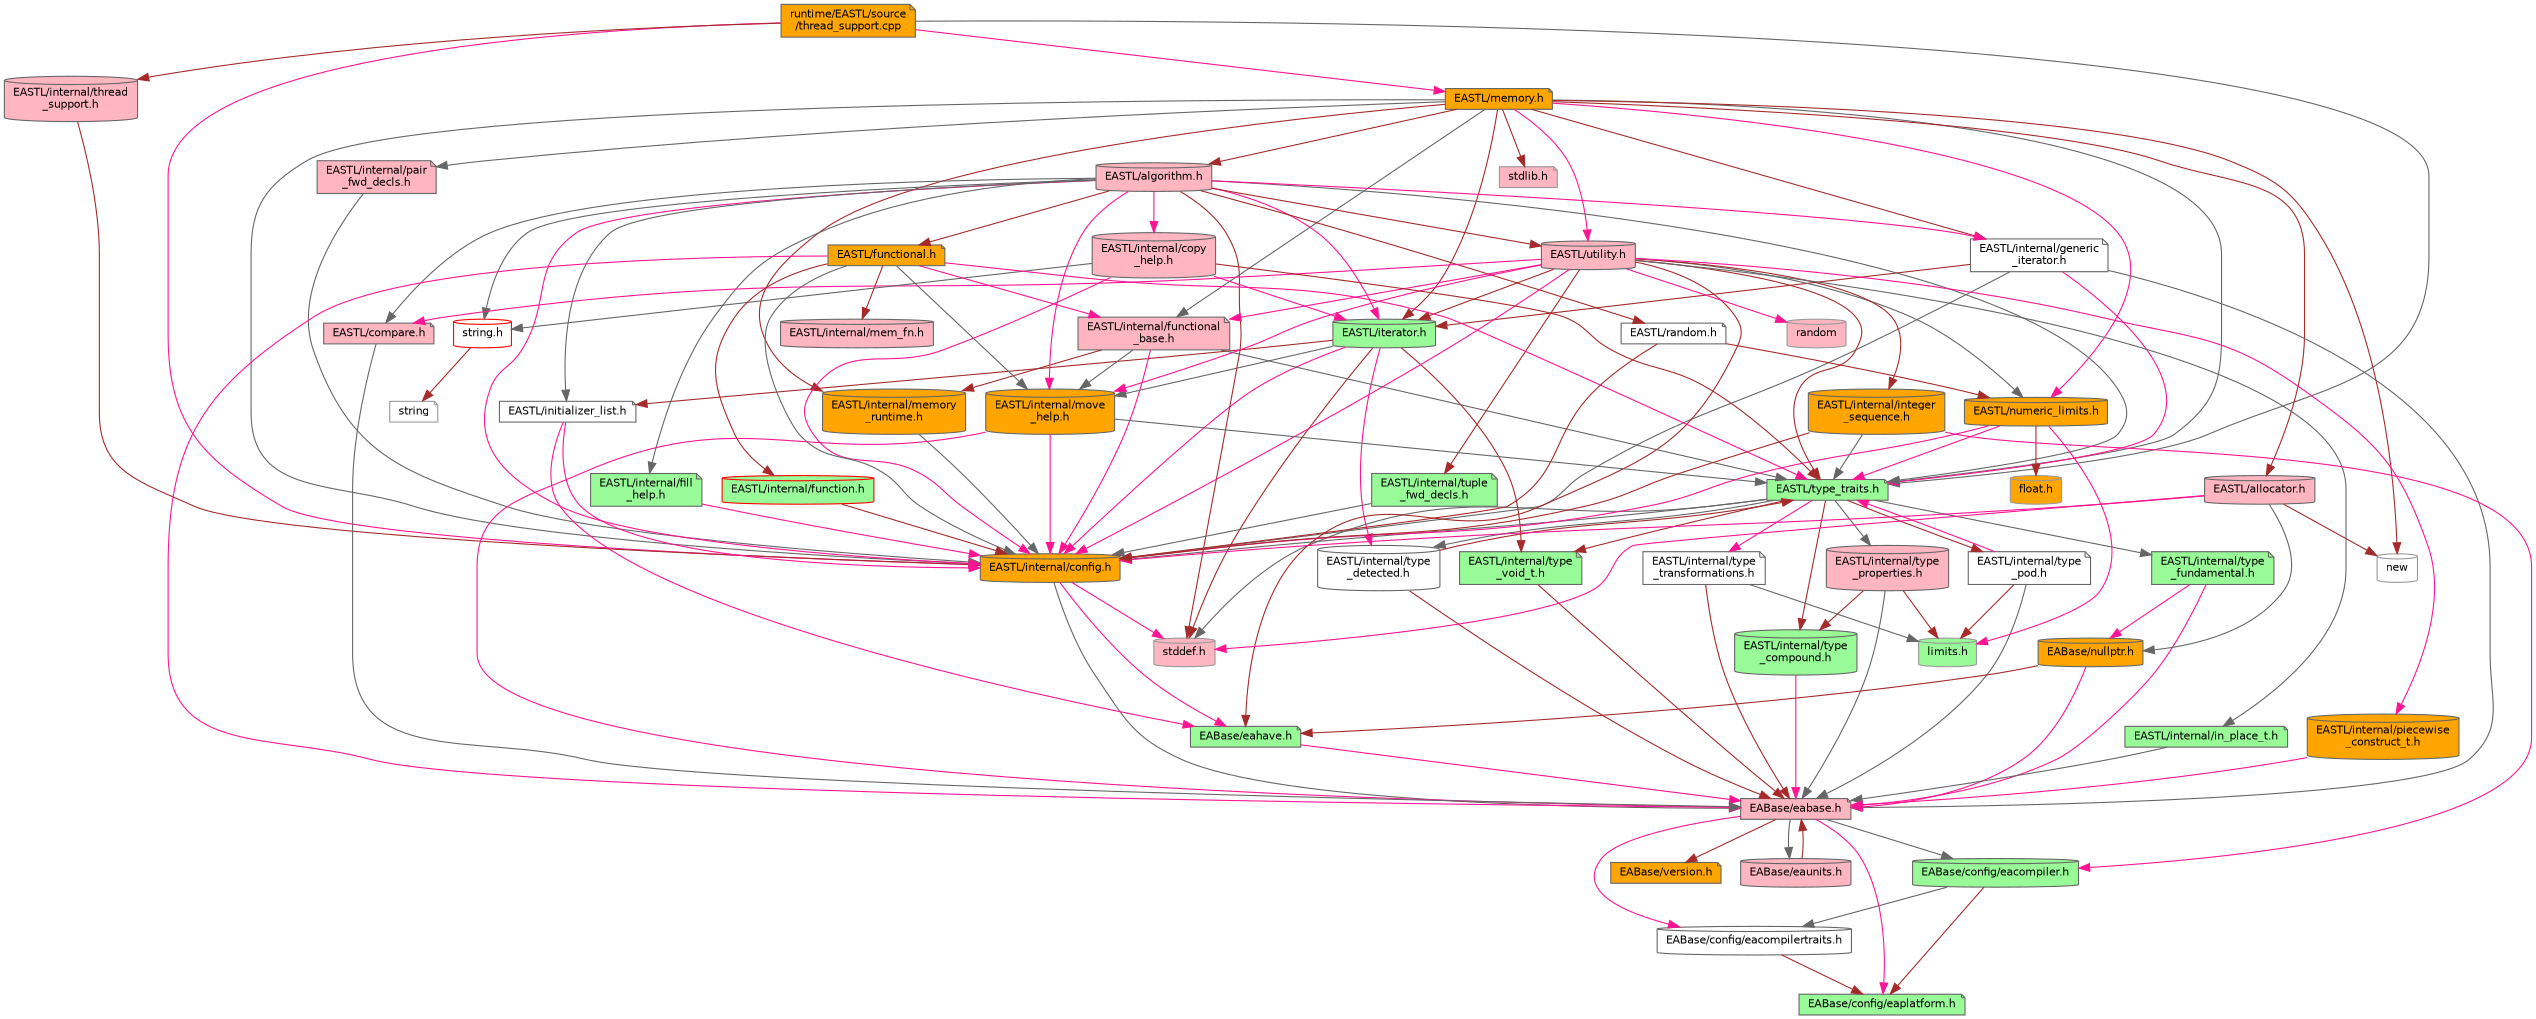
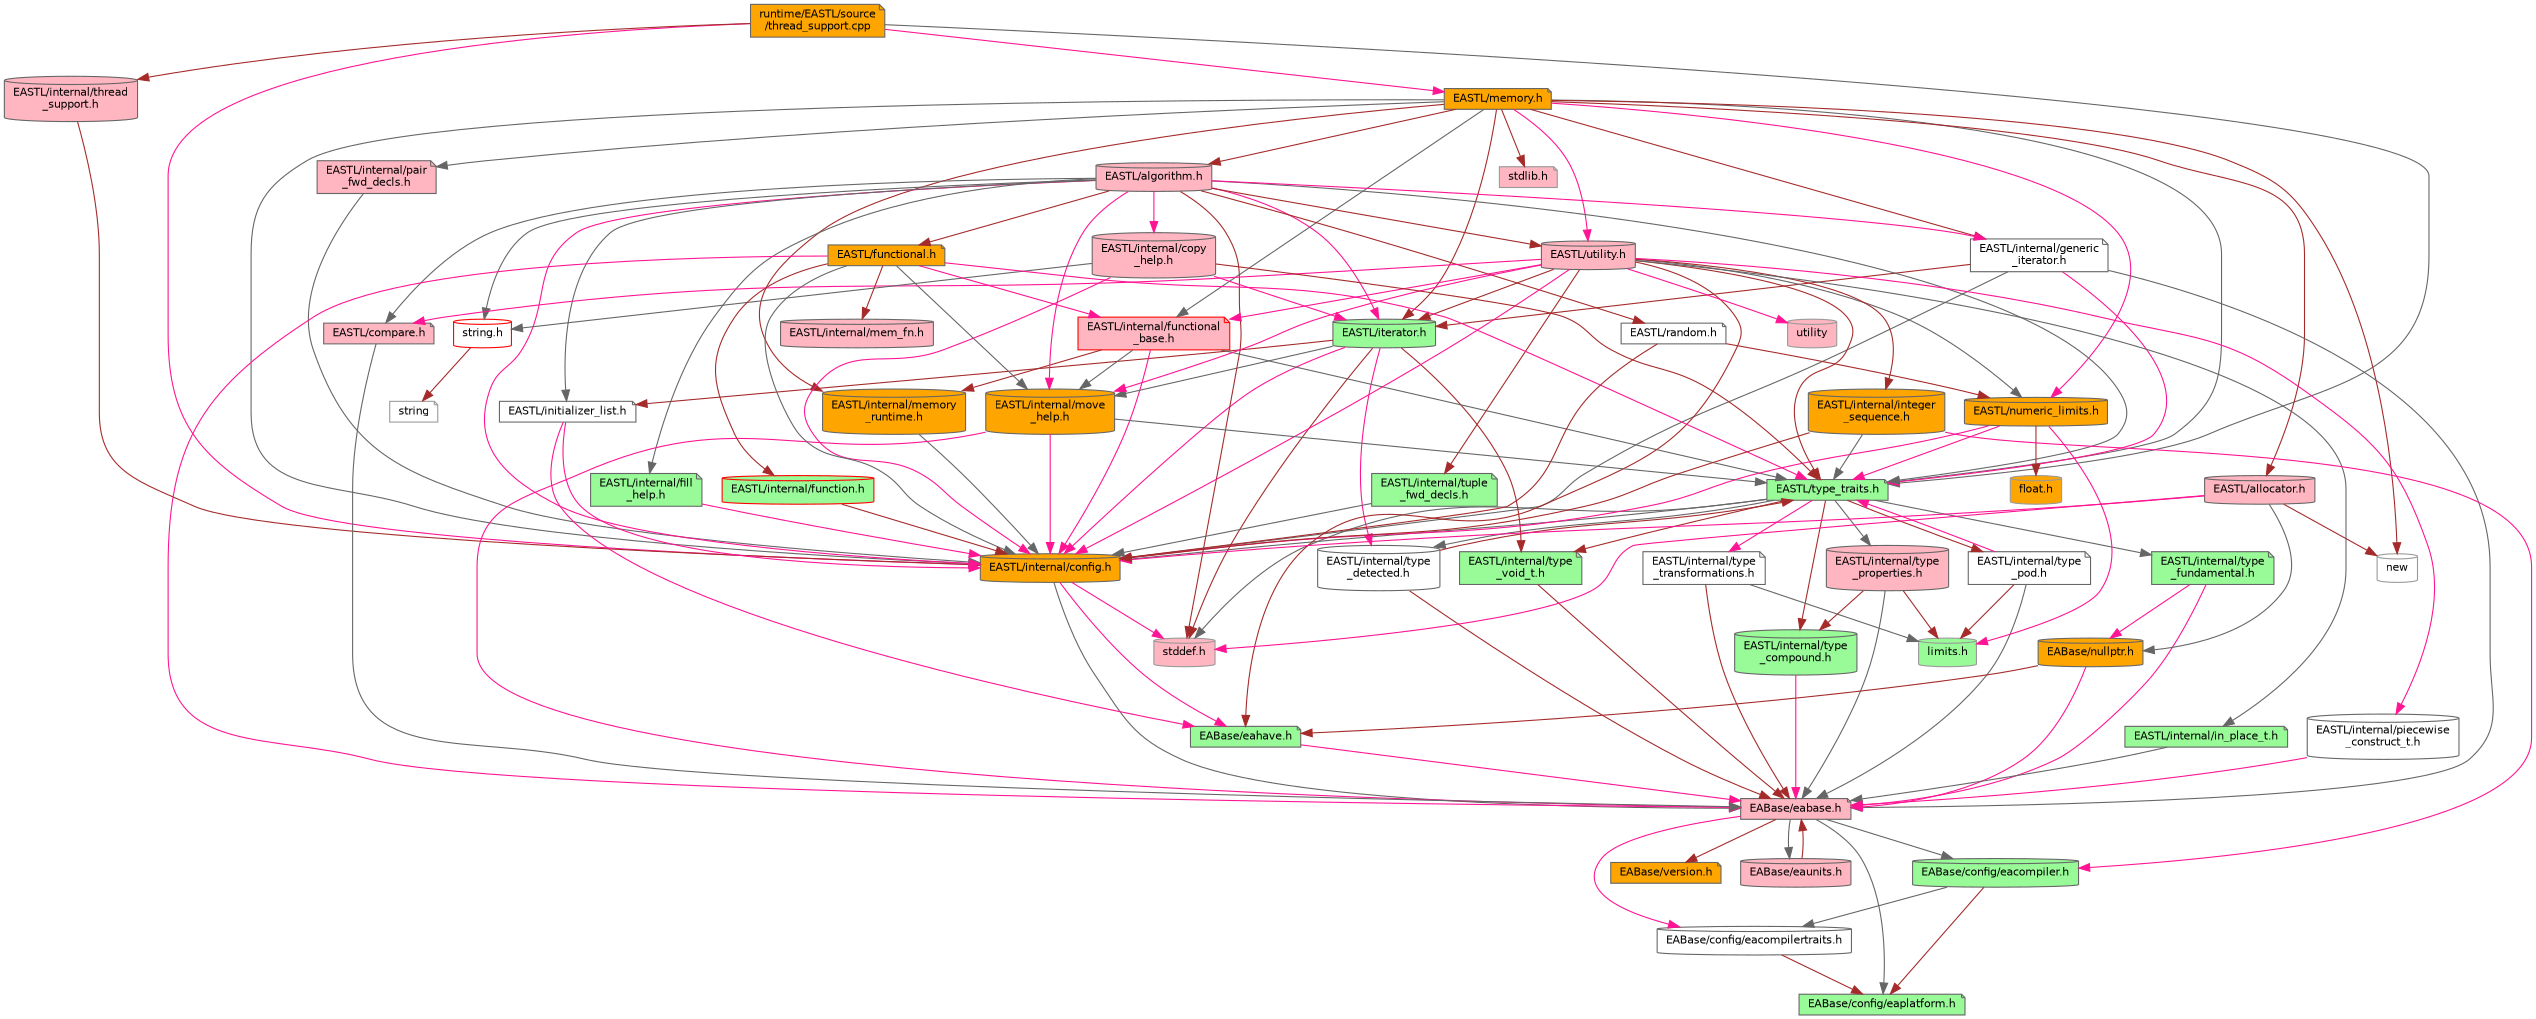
(1154, 334) -> (1154, 334)
(1817, 334) -> (1812, 334)
(2383, 737) -> (2383, 737)
(1875, 889) -> (1875, 889)
